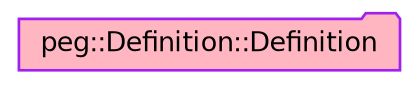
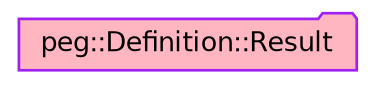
(209, 45) -> (188, 45)
